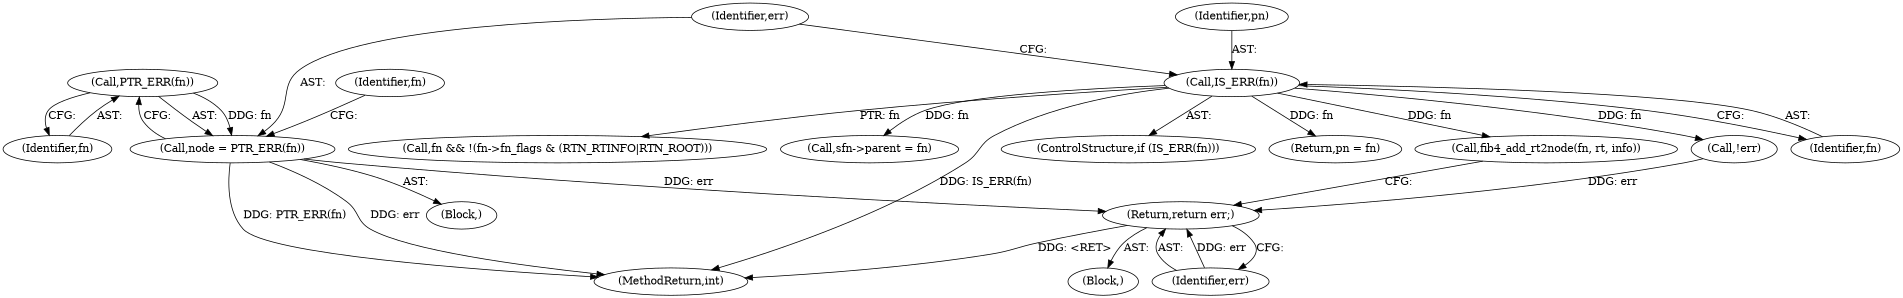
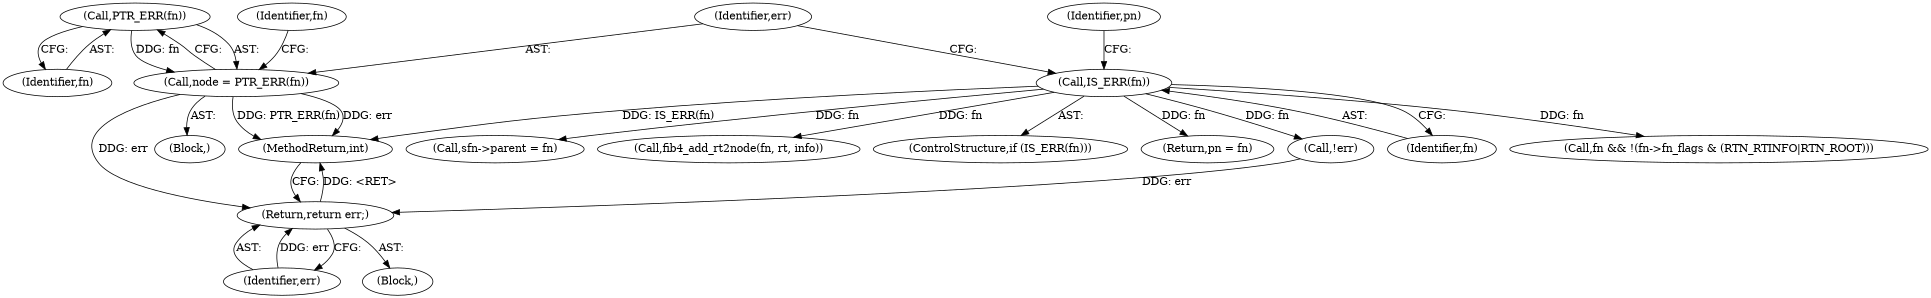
(1246, 50) -> (1120, 50)
(880, 116) -> (1562, 116)
(1362, 183) -> (291, 178)
